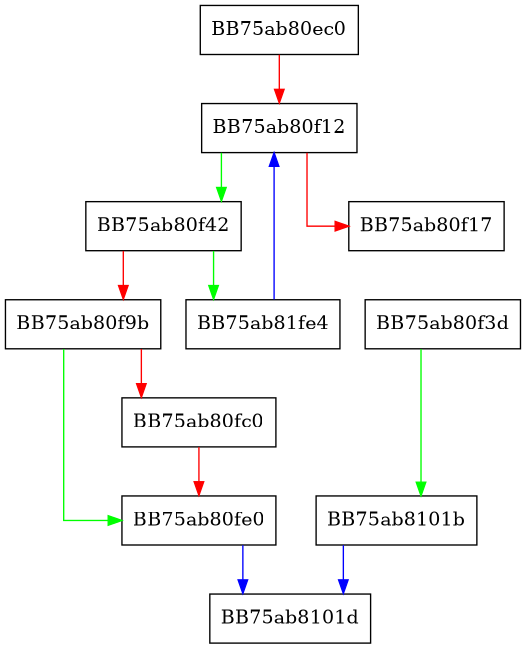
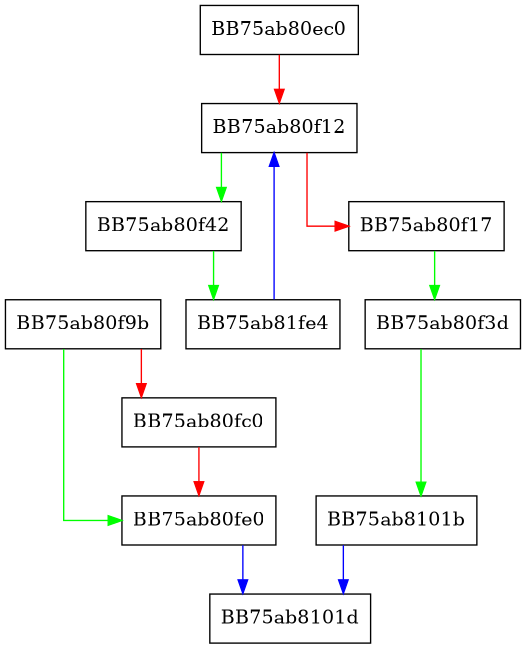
(123, 268) -> none
none -> (435, 268)
